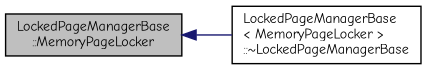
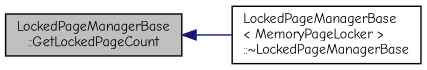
(94, 35) -> (94, 35)
